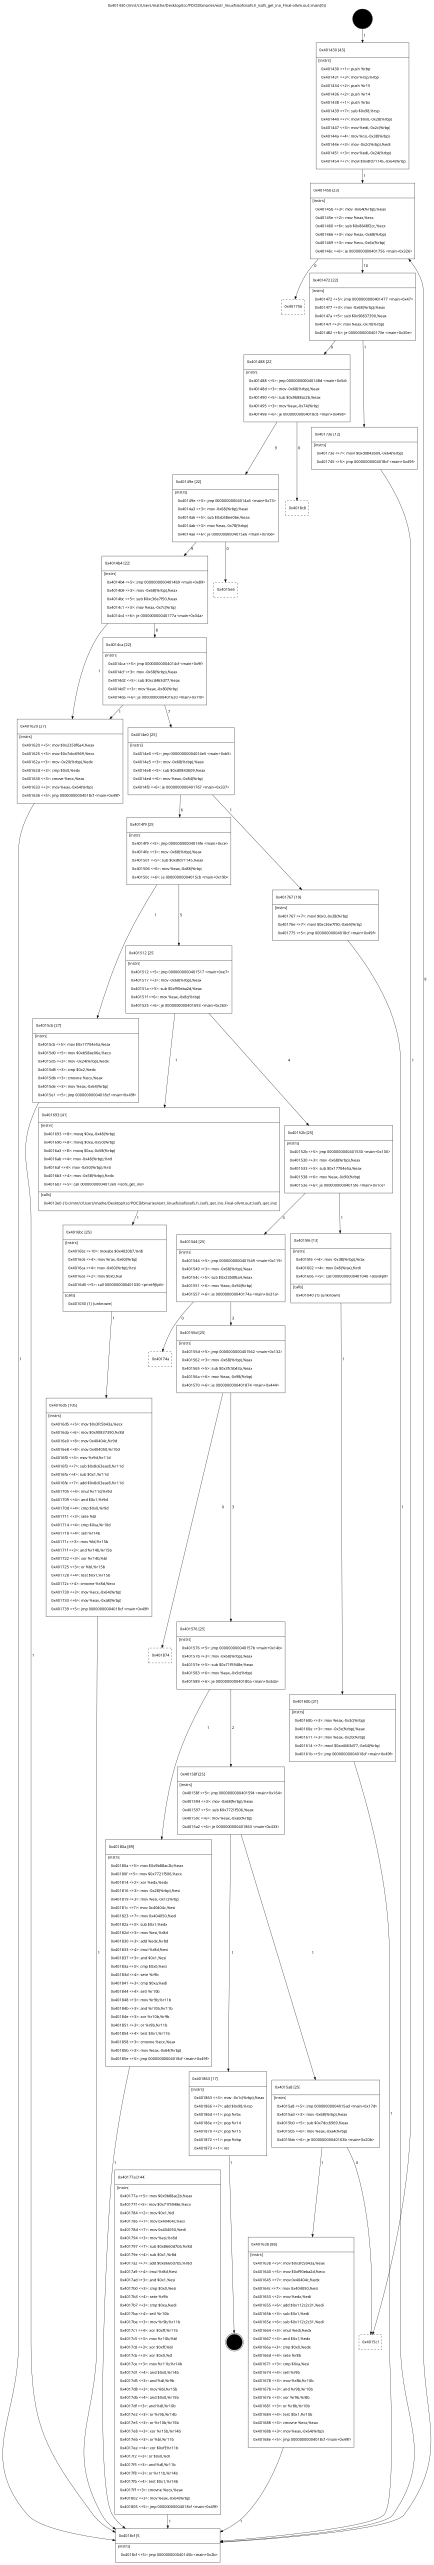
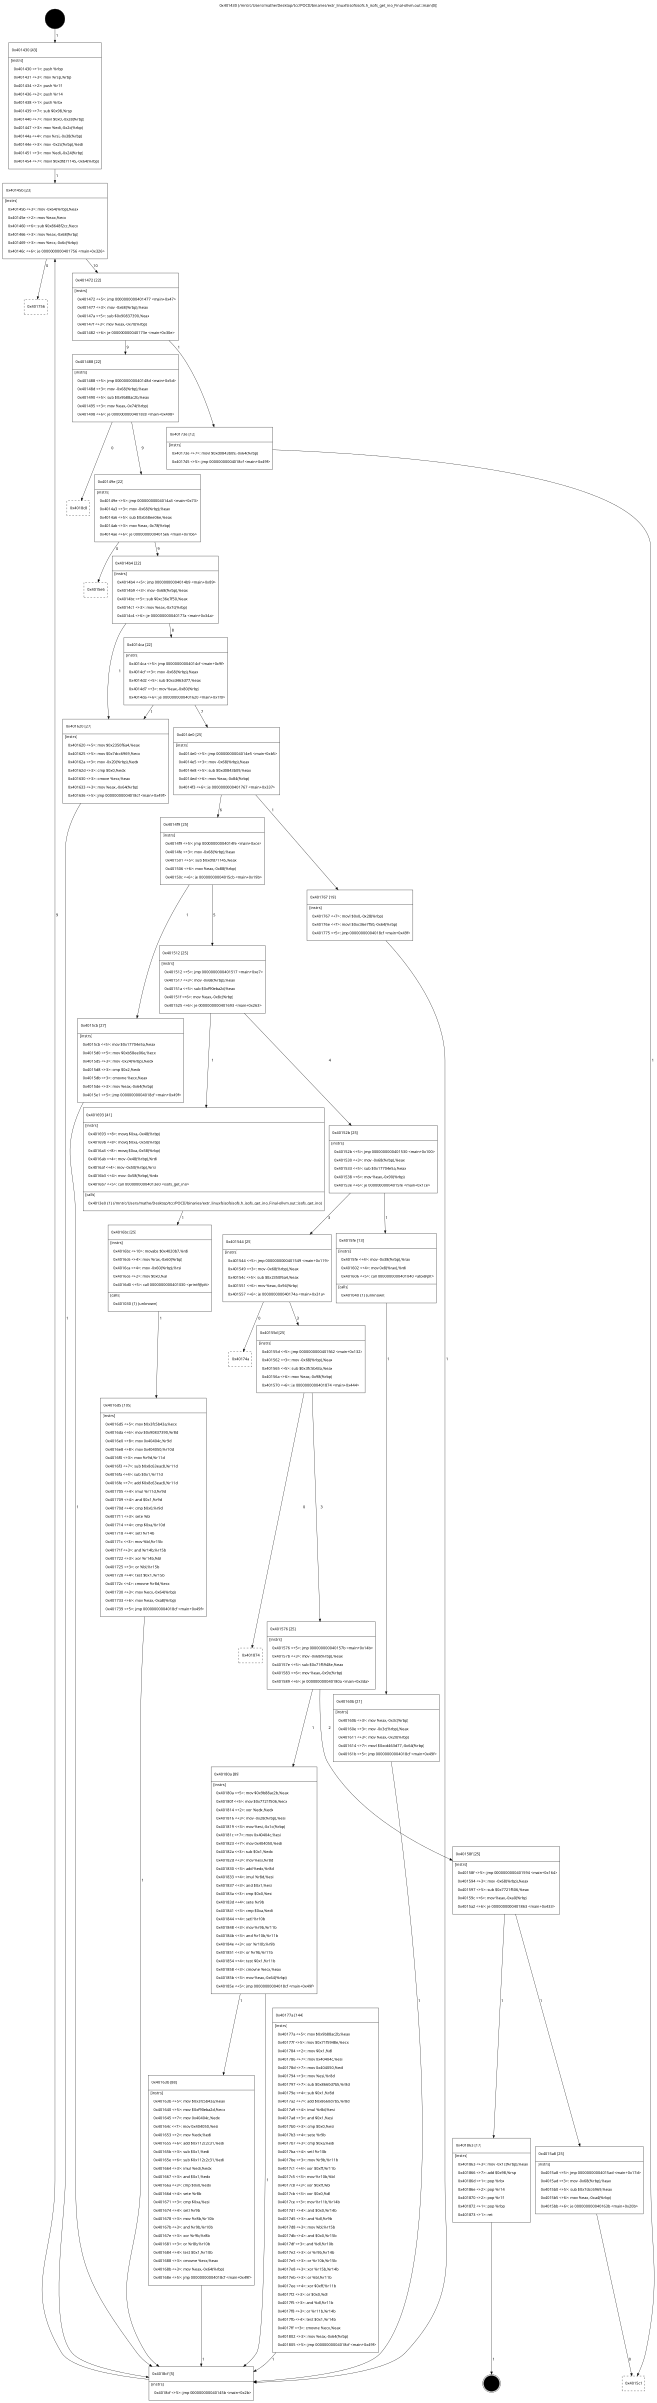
(317, 2191) -> (232, 2033)
